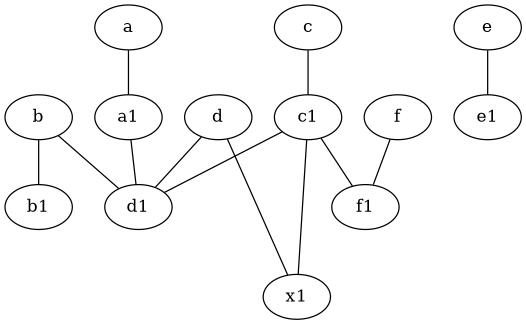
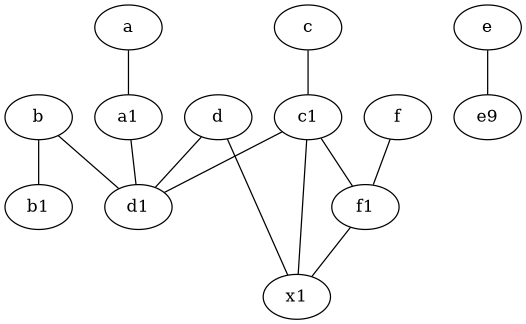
(488, 117) -> (488, 117)
none -> (331, 252)
